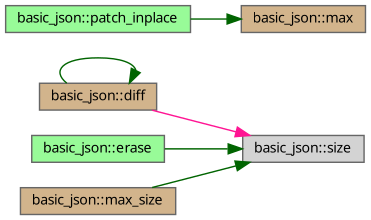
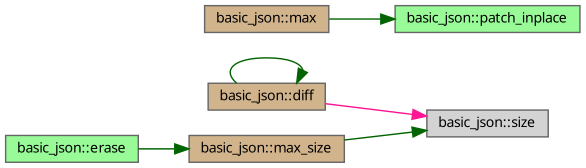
(209, 19) -> (355, 19)
(196, 149) -> (157, 149)
